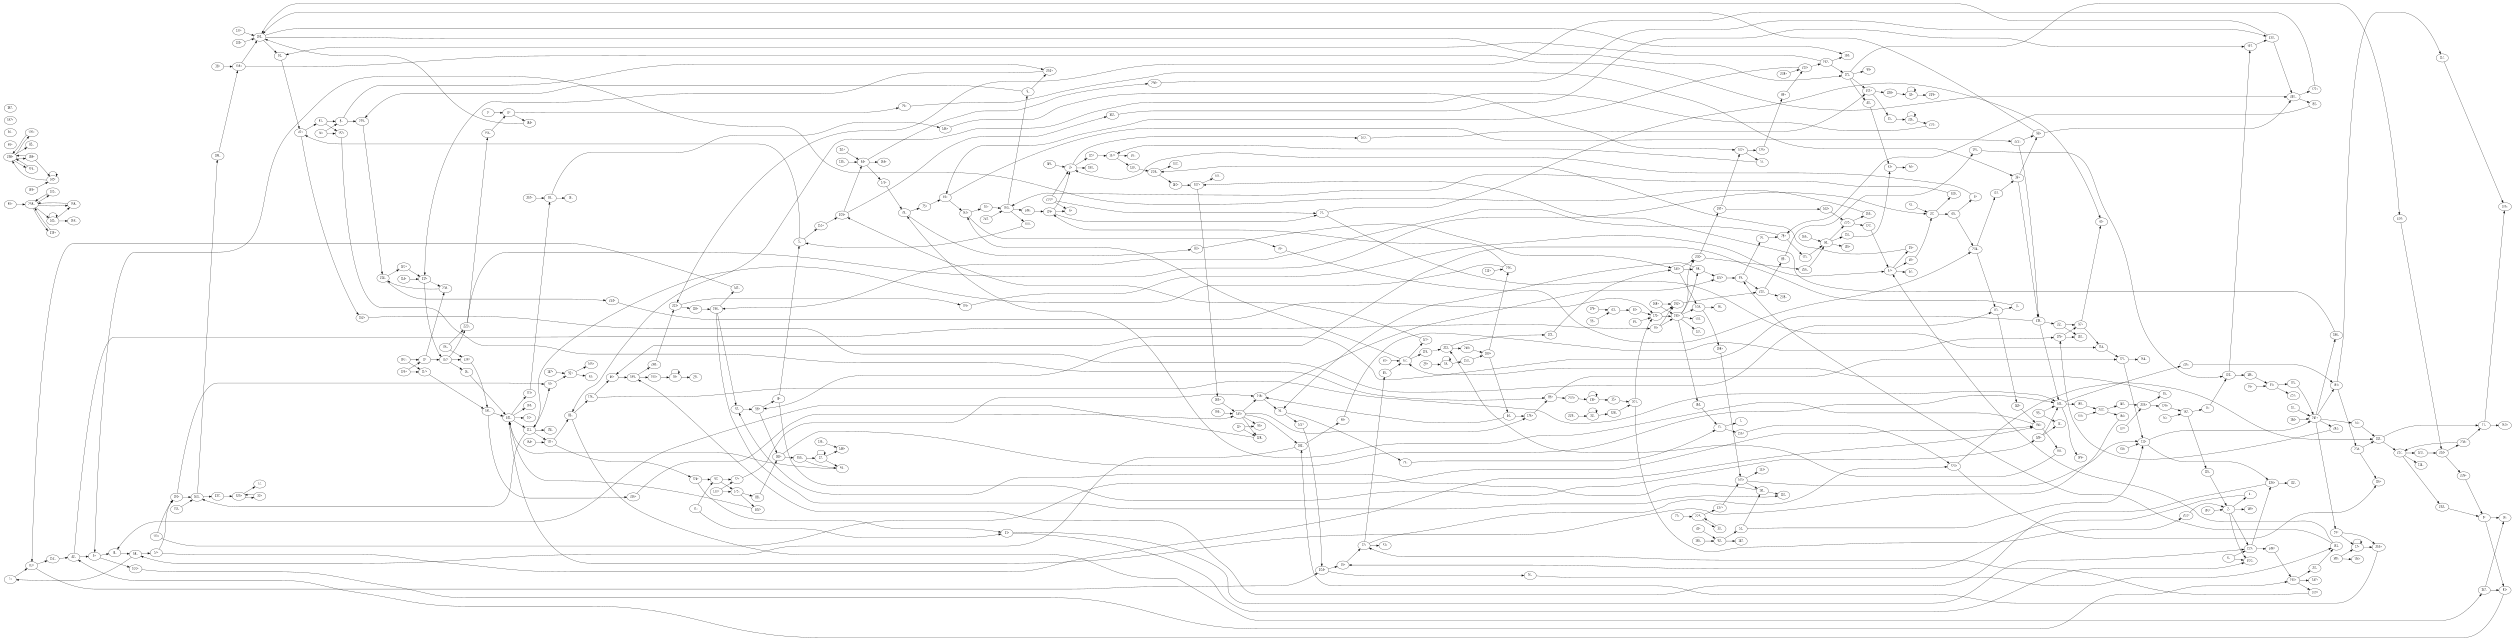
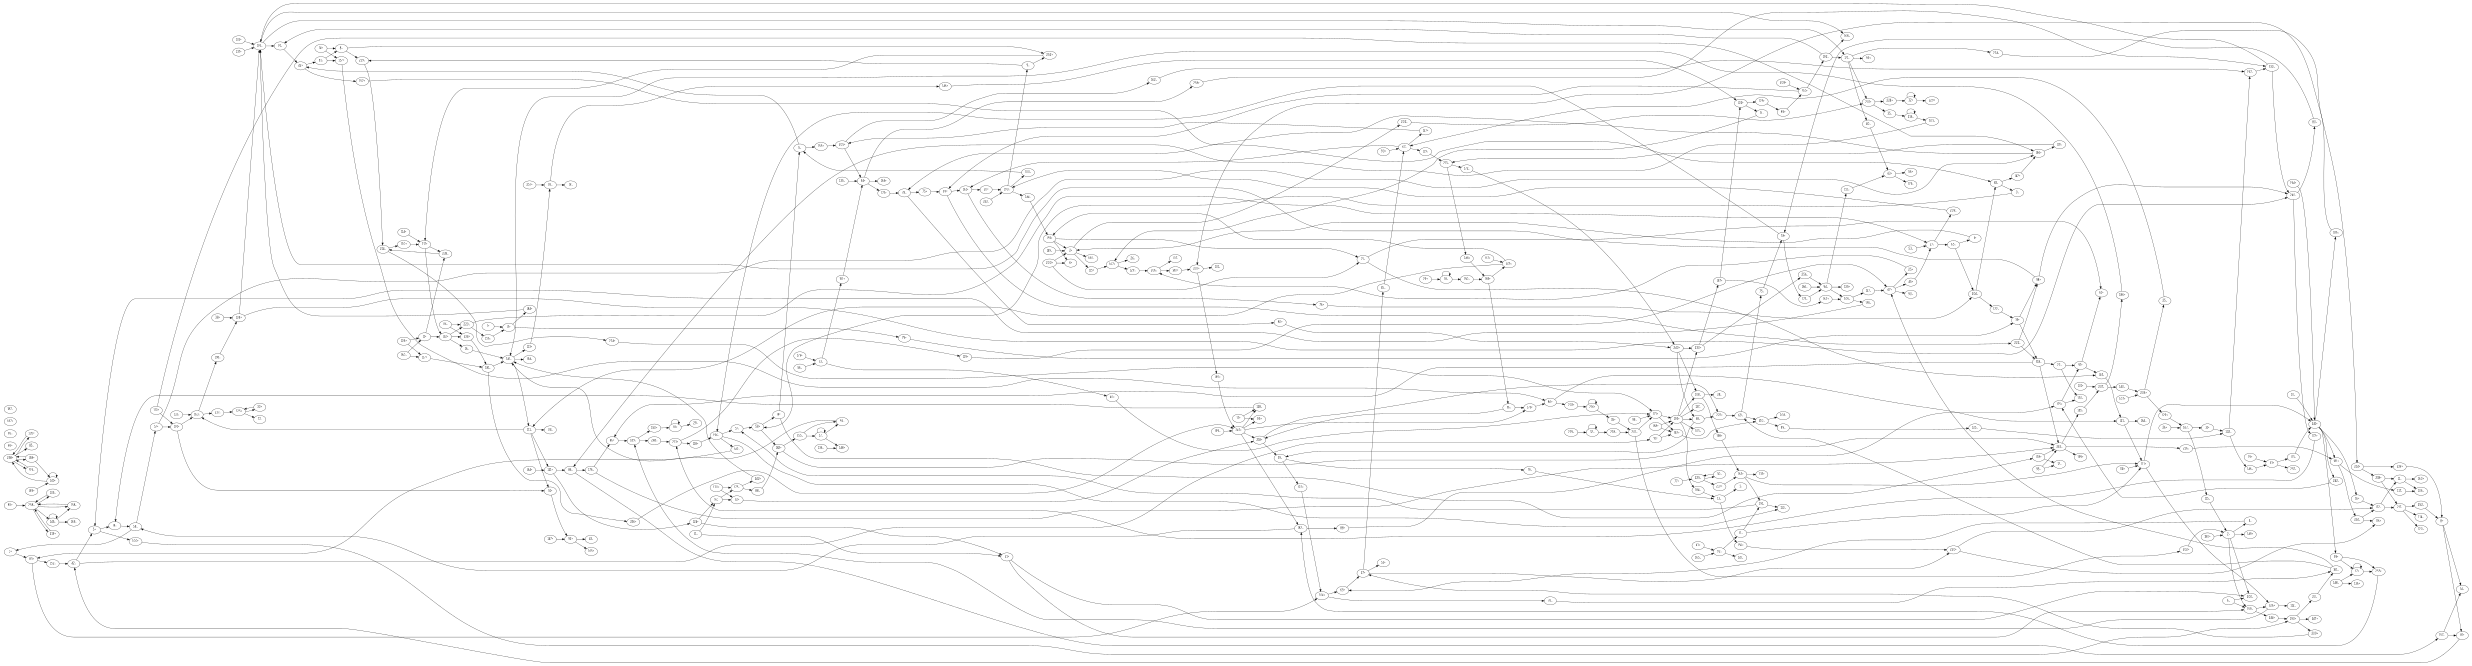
none -> (1911, 185)
none -> (831, 322)
(530, 418) -> none
(2431, 453) -> none
